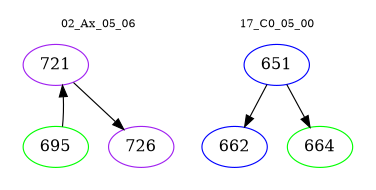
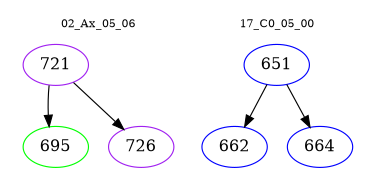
(63, 112) -> (48, 100)
(320, 147) -> (320, 147)
